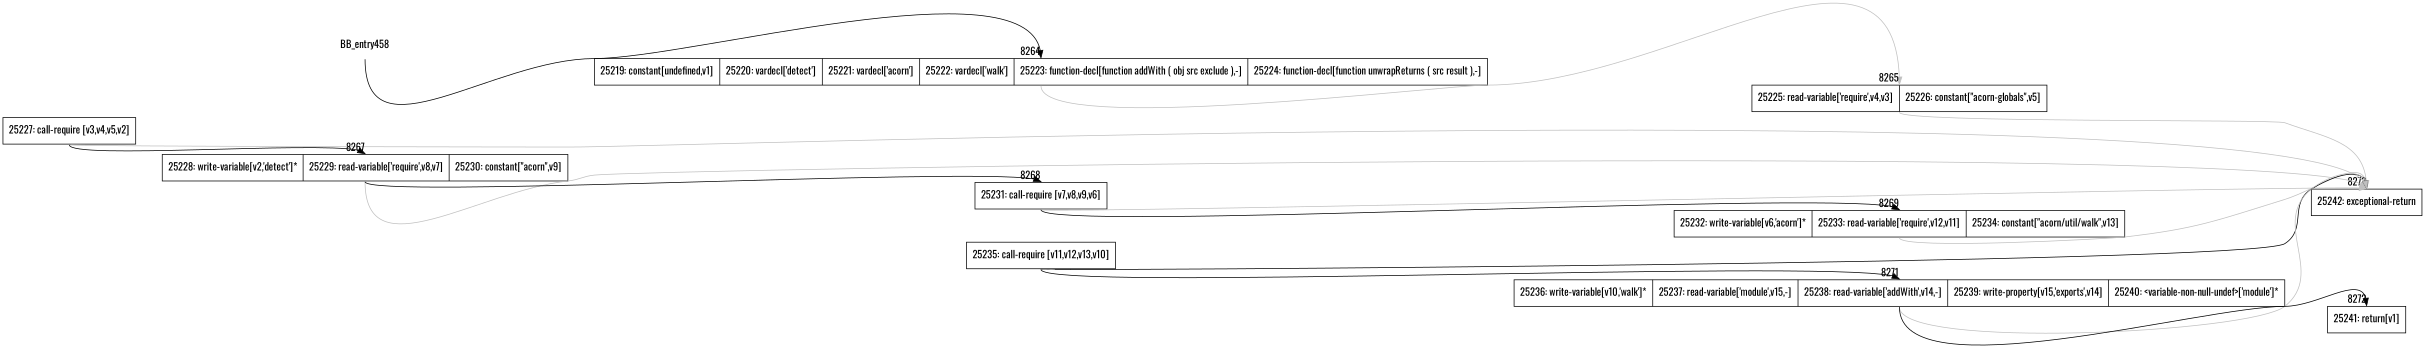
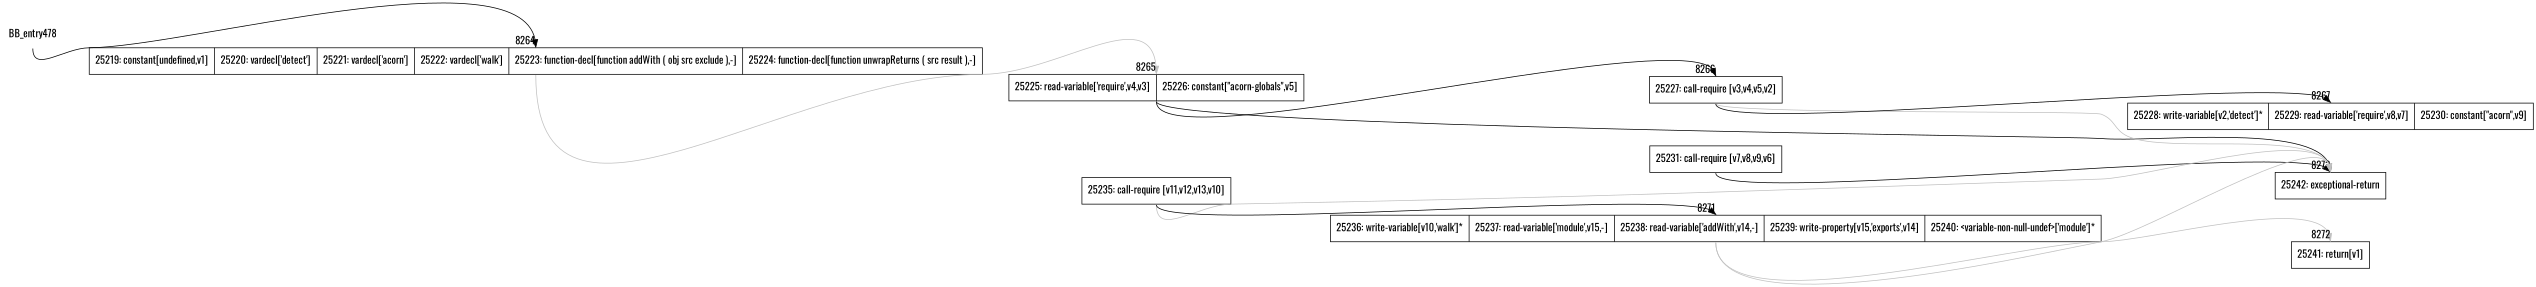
(365, 45) -> (33, 35)
none -> (1433, 89)
(2145, 121) -> (1746, 132)
(1347, 162) -> none
(699, 182) -> none
(1700, 199) -> (2020, 173)
(1899, 224) -> none
(1725, 264) -> (1740, 191)
(2164, 323) -> (2016, 252)
